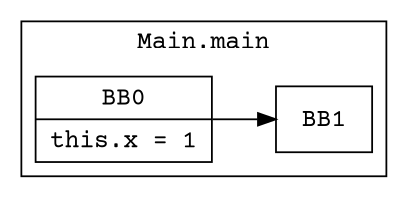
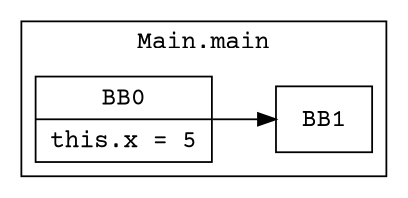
(124, 140) -> (124, 140)
